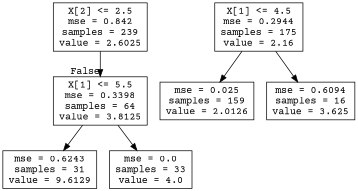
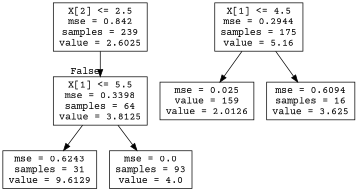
(259, 27) -> (259, 27)
(207, 101) -> (207, 101)
(151, 170) -> (151, 170)
